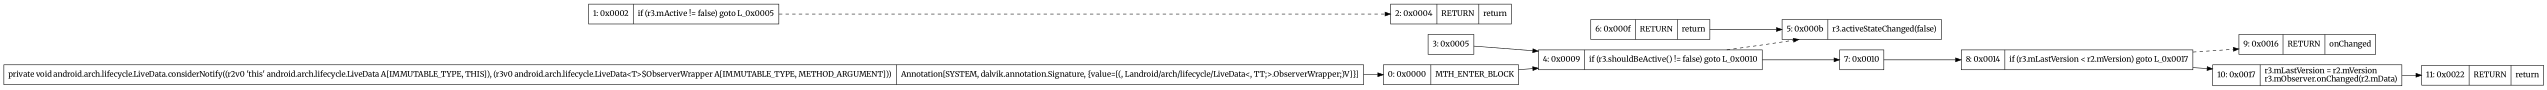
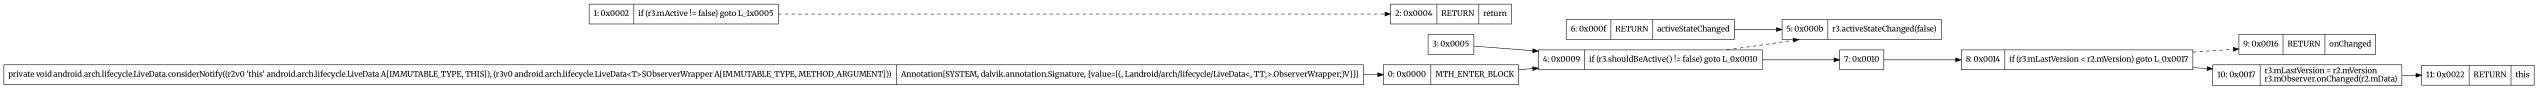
(706, 14) -> (706, 14)
(1694, 29) -> (1694, 29)
(2527, 75) -> (2523, 75)
